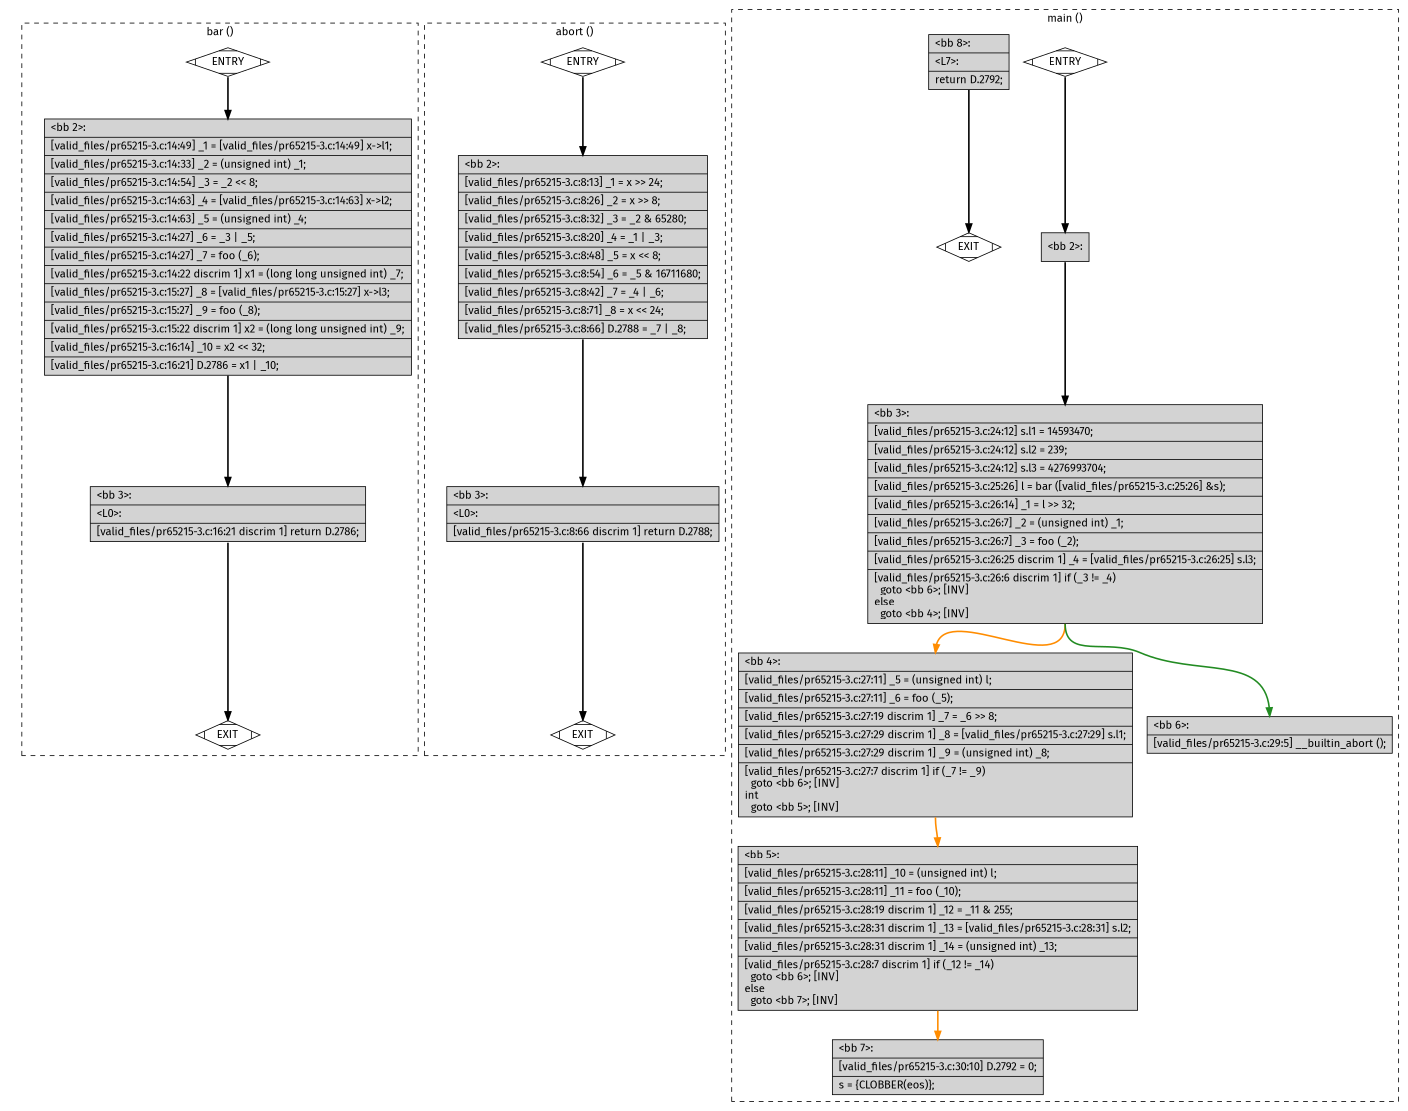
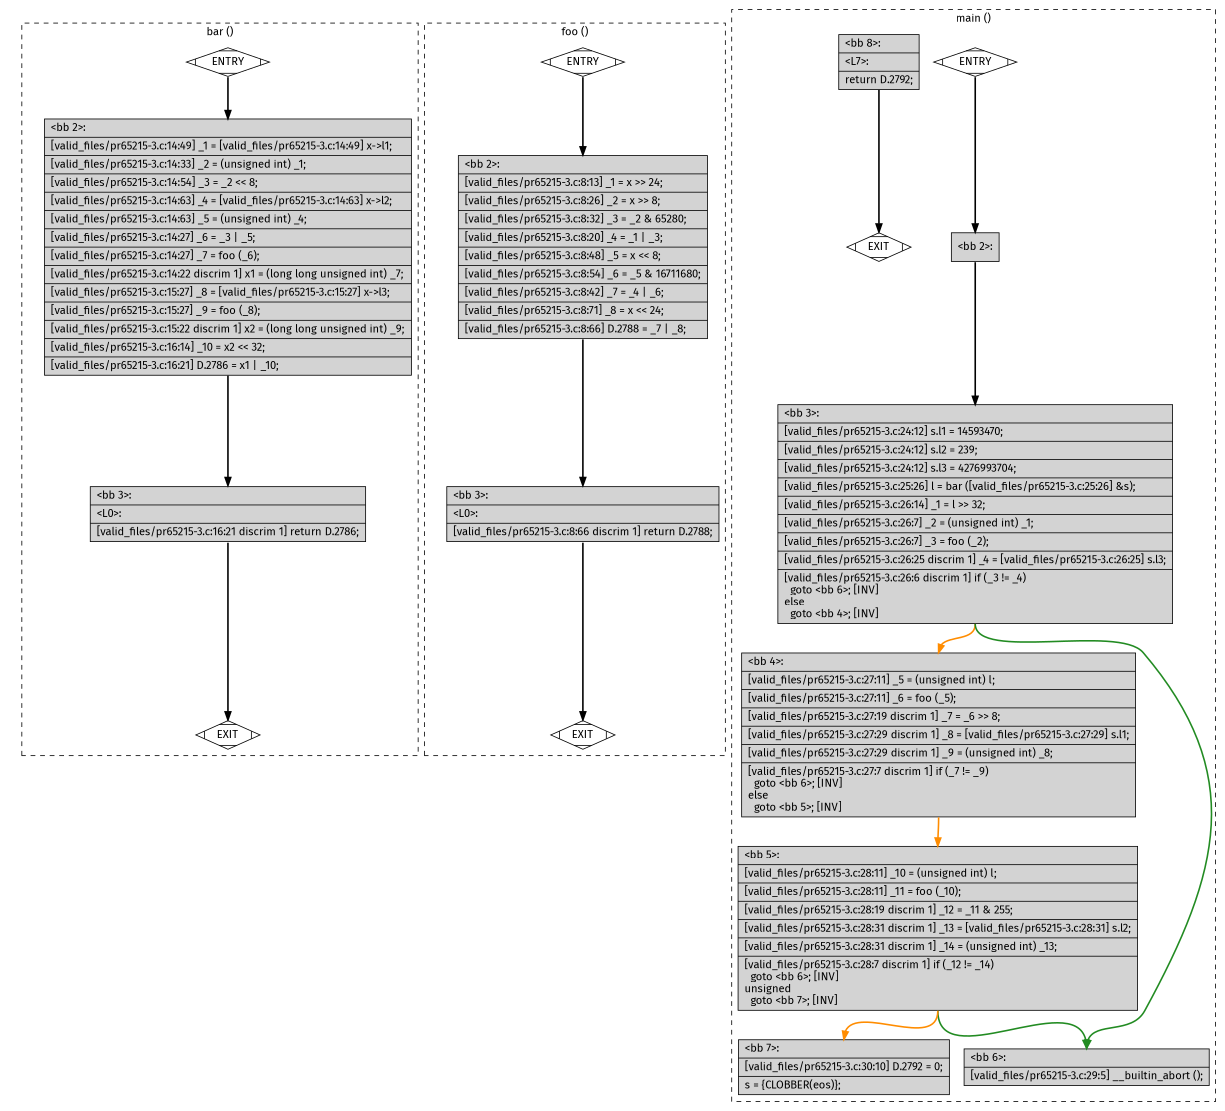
(575, 32) -> (575, 32)
(752, 795) -> (758, 795)
(755, 989) -> (768, 989)
none -> (1008, 1030)
